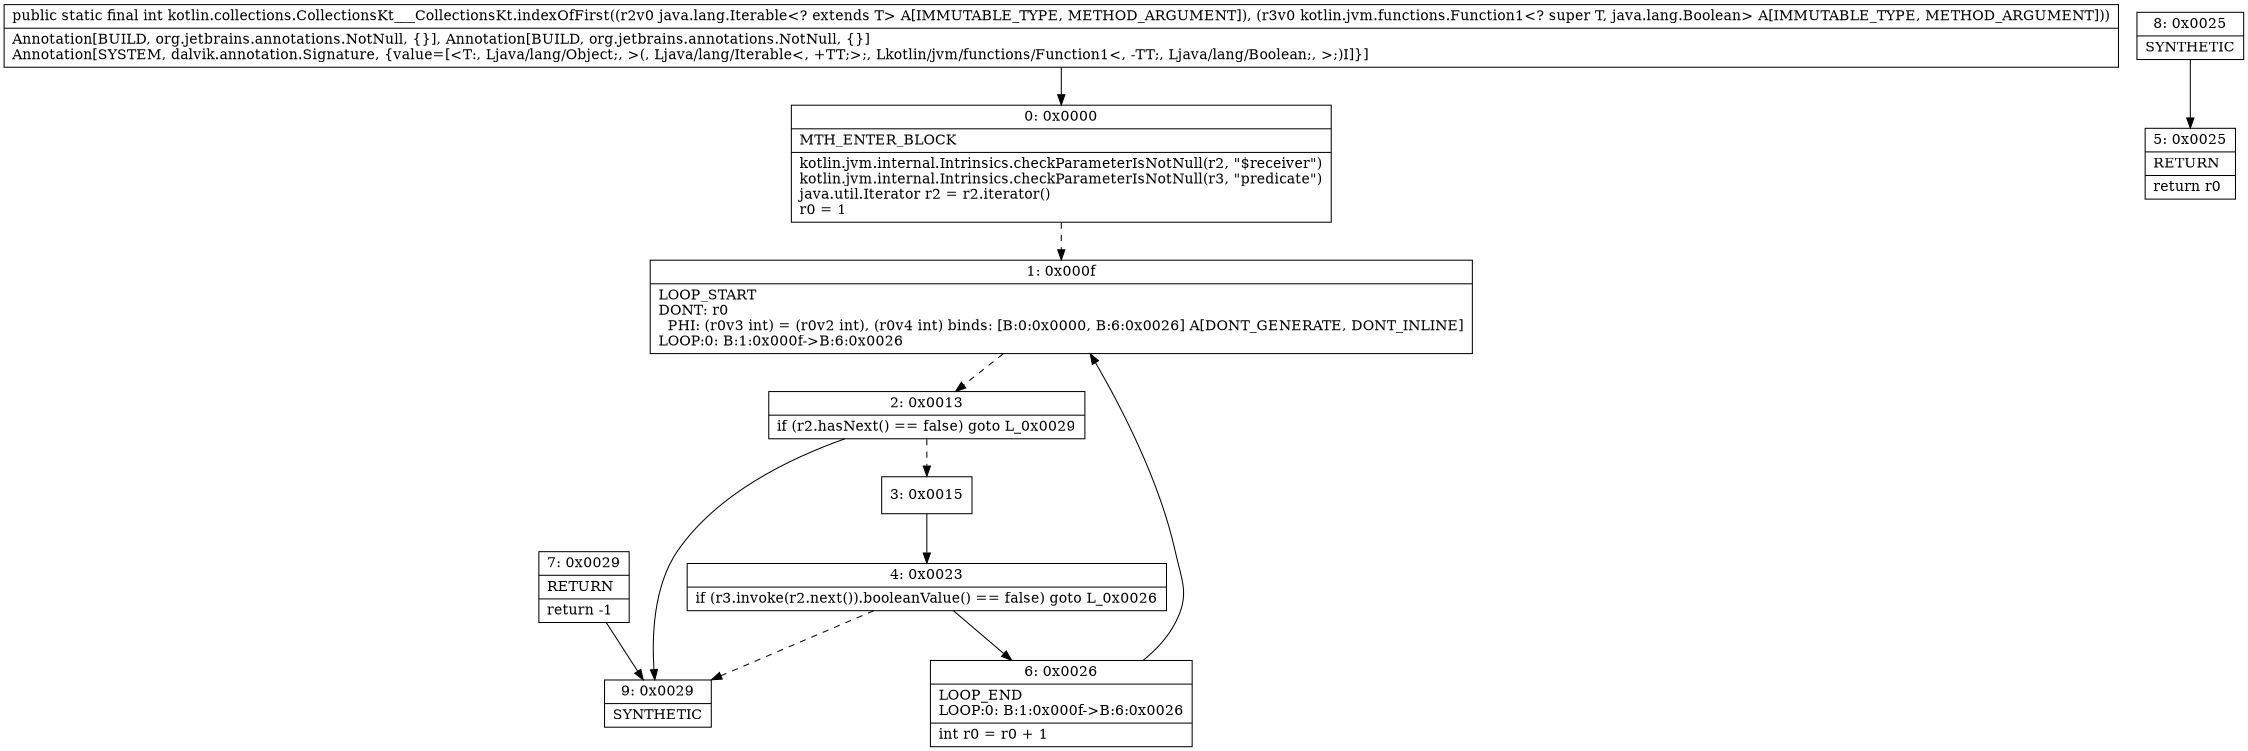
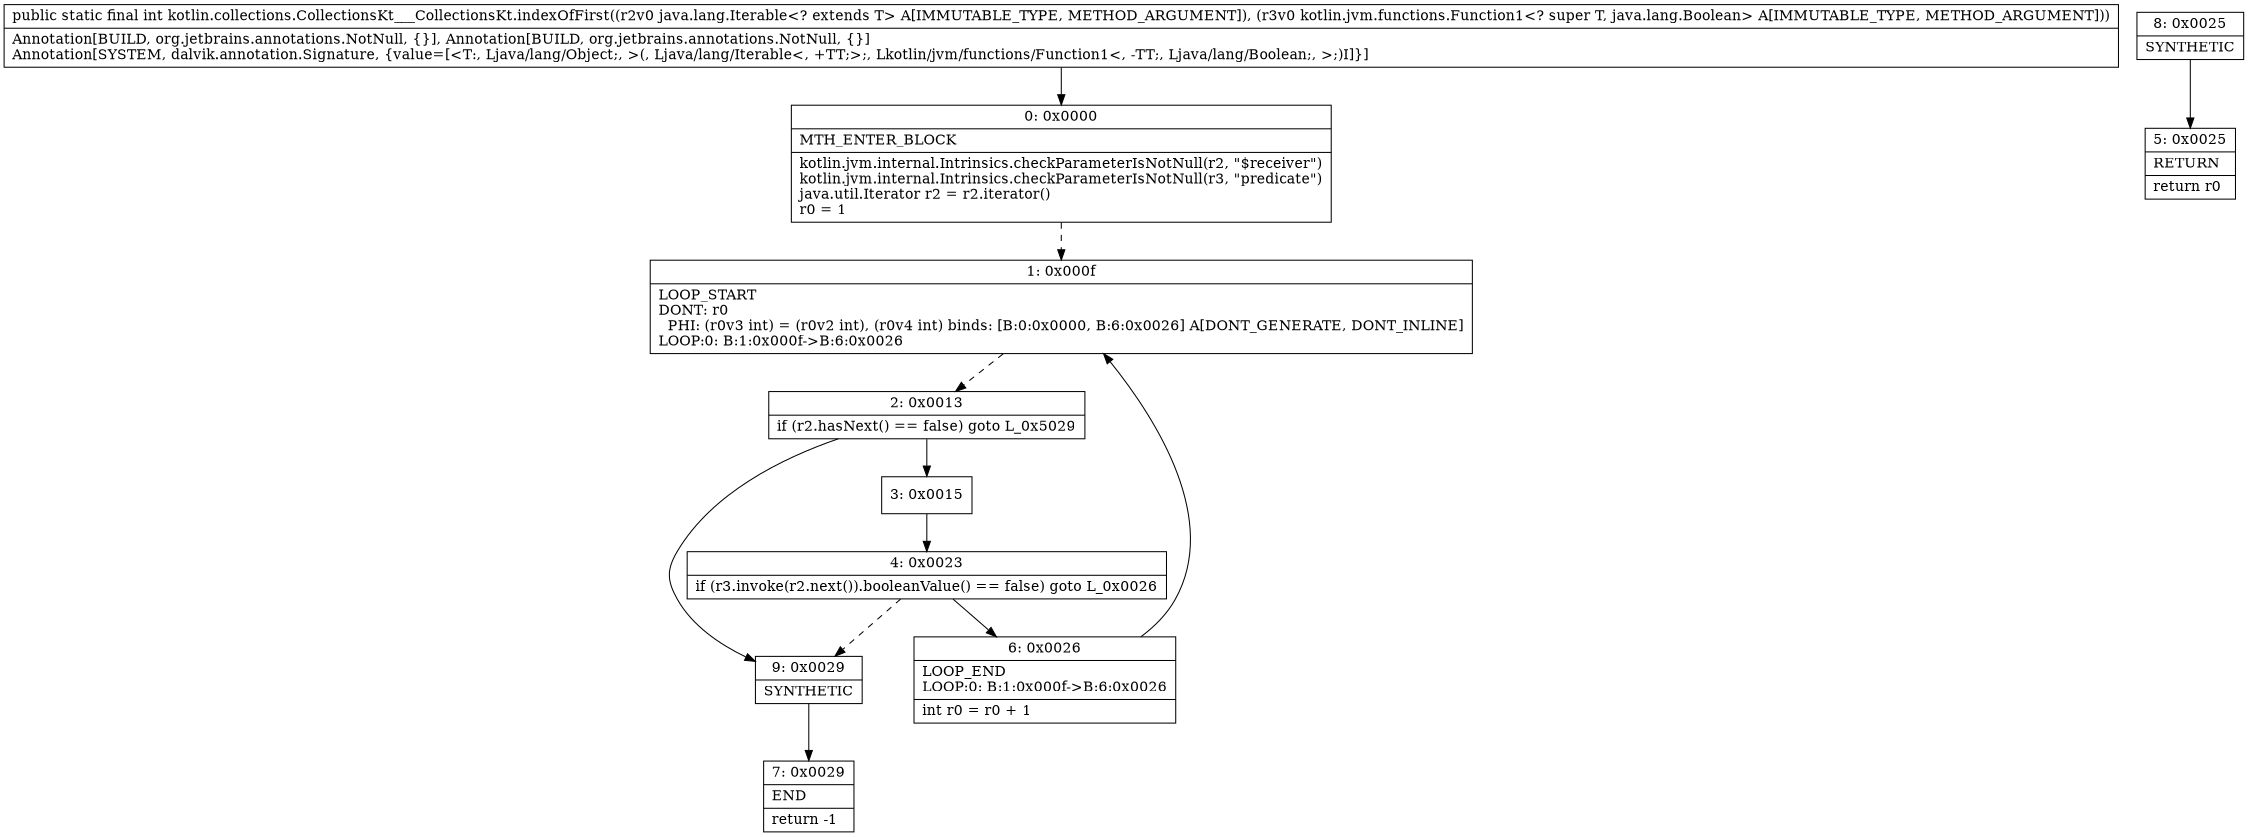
(927, 426) -> (927, 426)
(927, 452) -> (927, 452)
(580, 587) -> (789, 796)
(622, 647) -> (809, 727)
